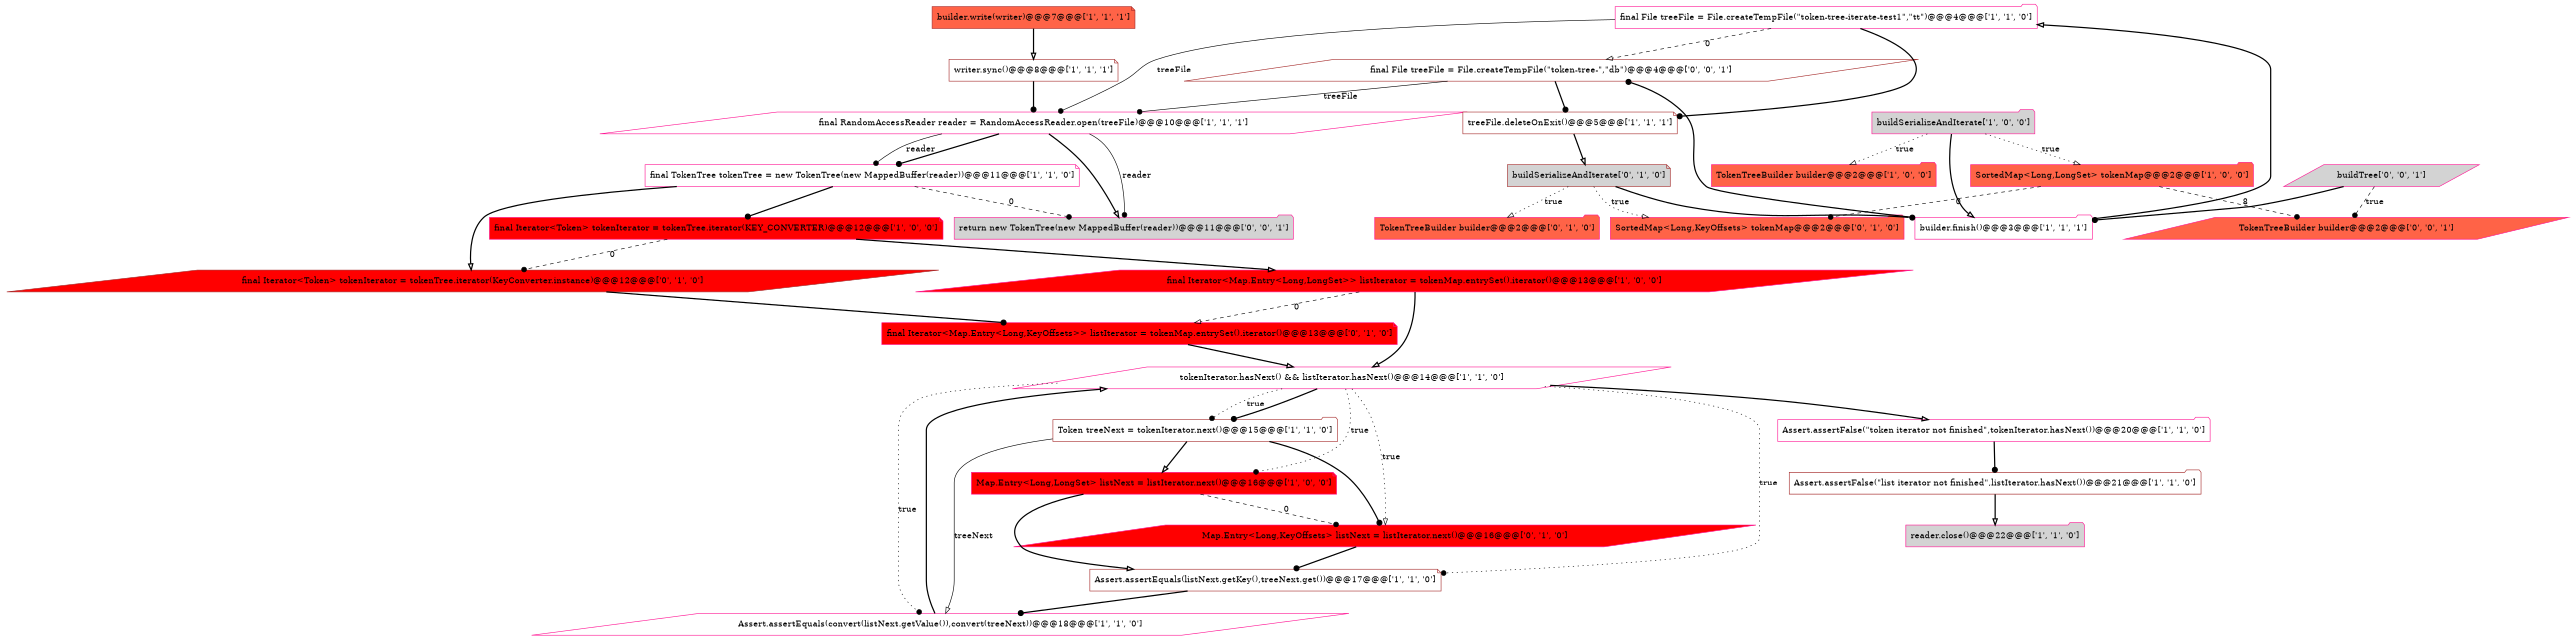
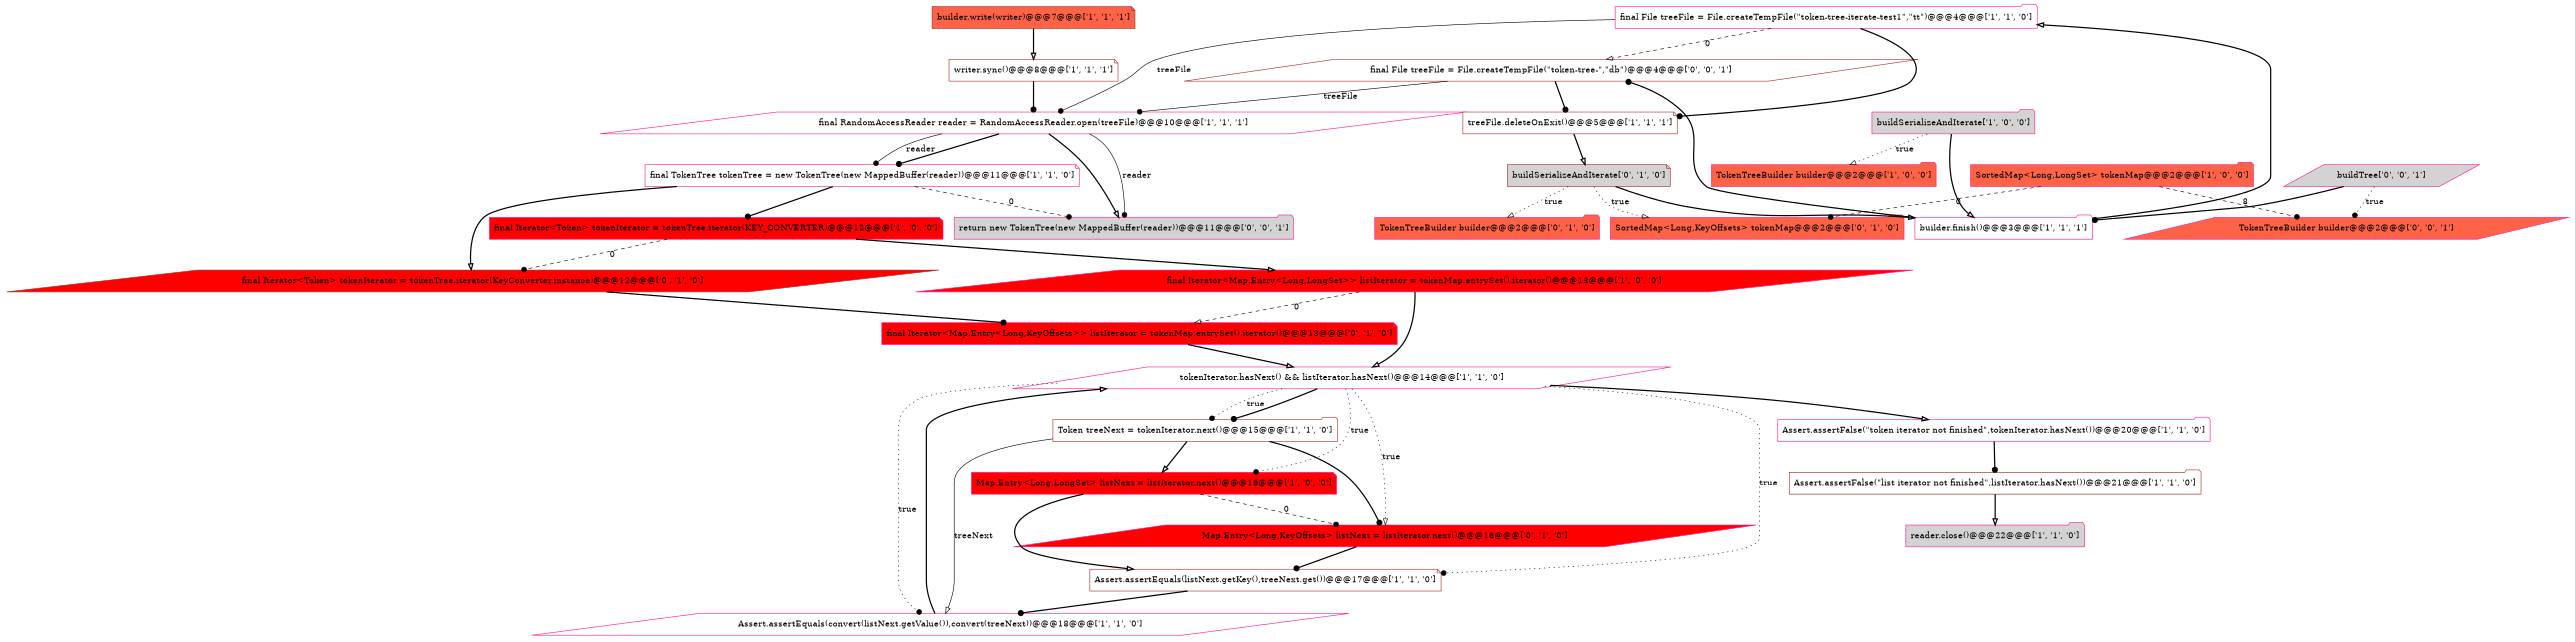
(2030, 148) -> none
(2365, 200) -> (2365, 200)
(1760, 215) -> (1760, 215)
